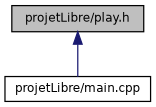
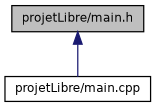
(78, 19) -> (78, 19)
